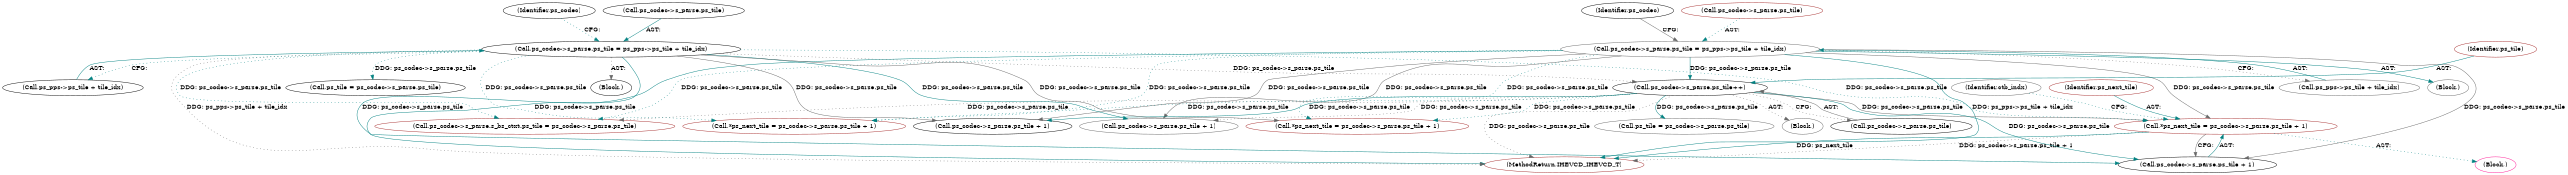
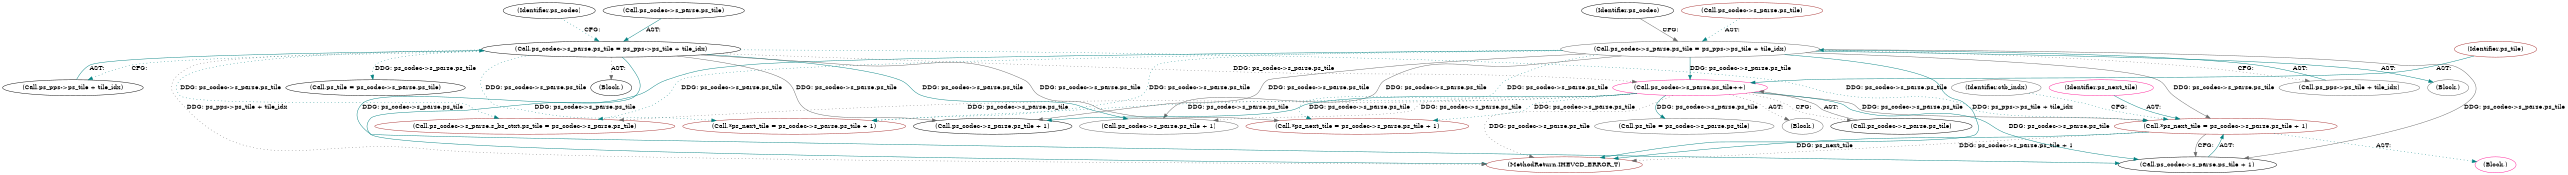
(1690, 88) -> (1690, 88)
(2101, 88) -> (2101, 88)
(1564, 165) -> (1564, 165)
